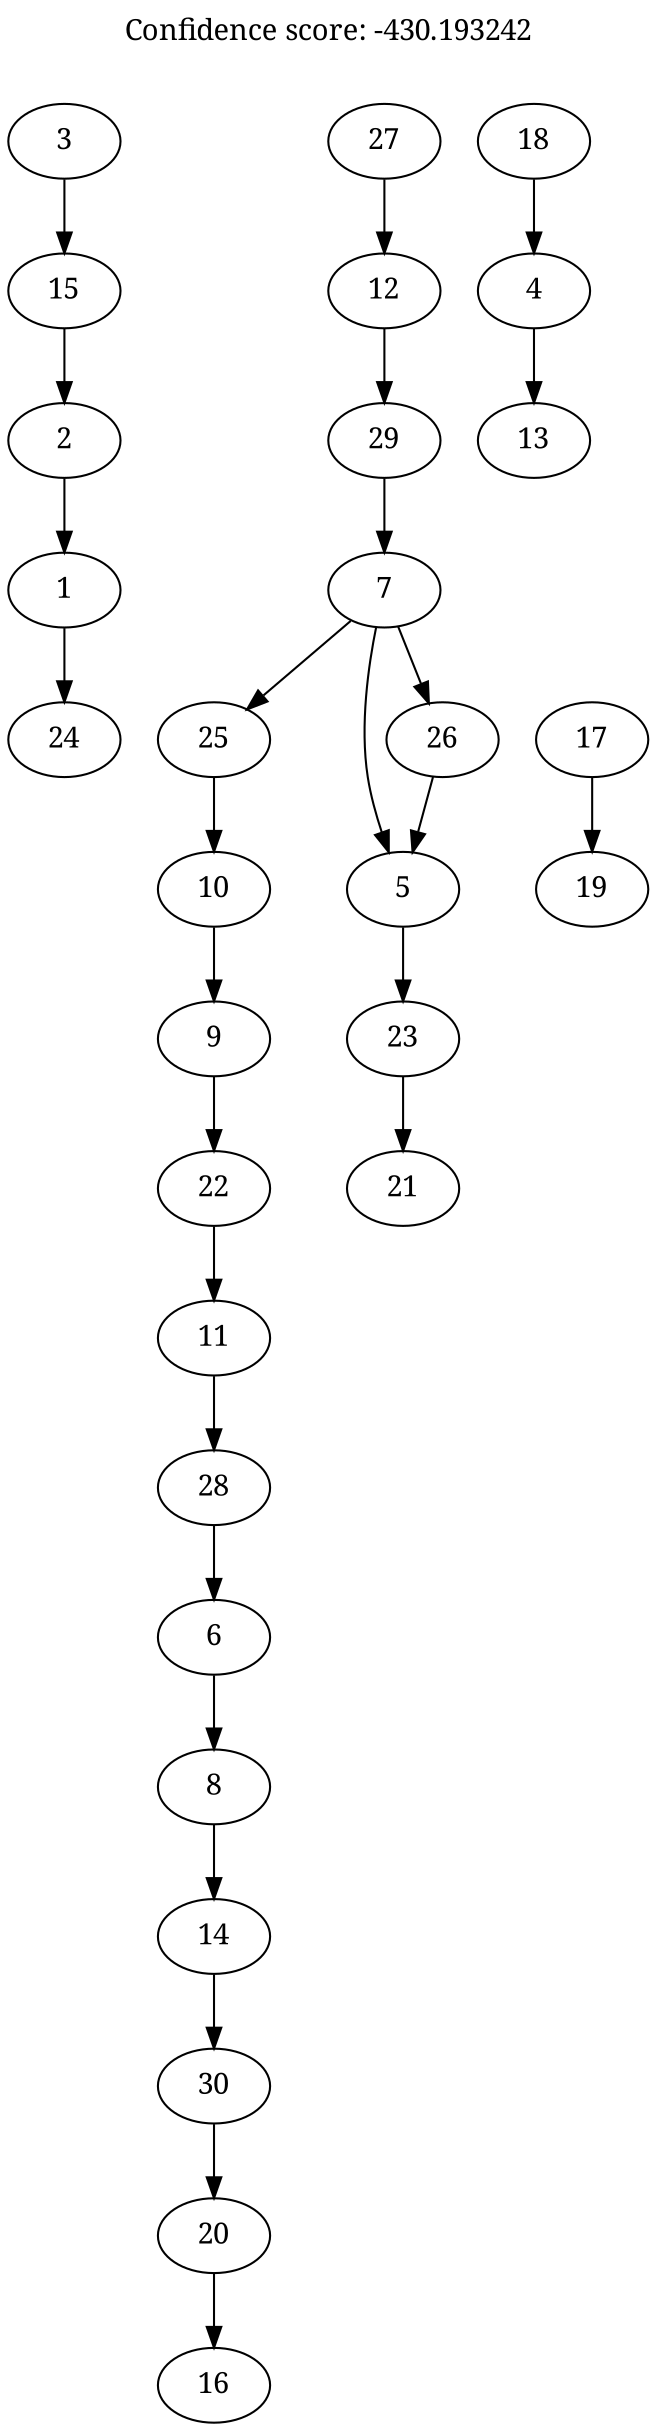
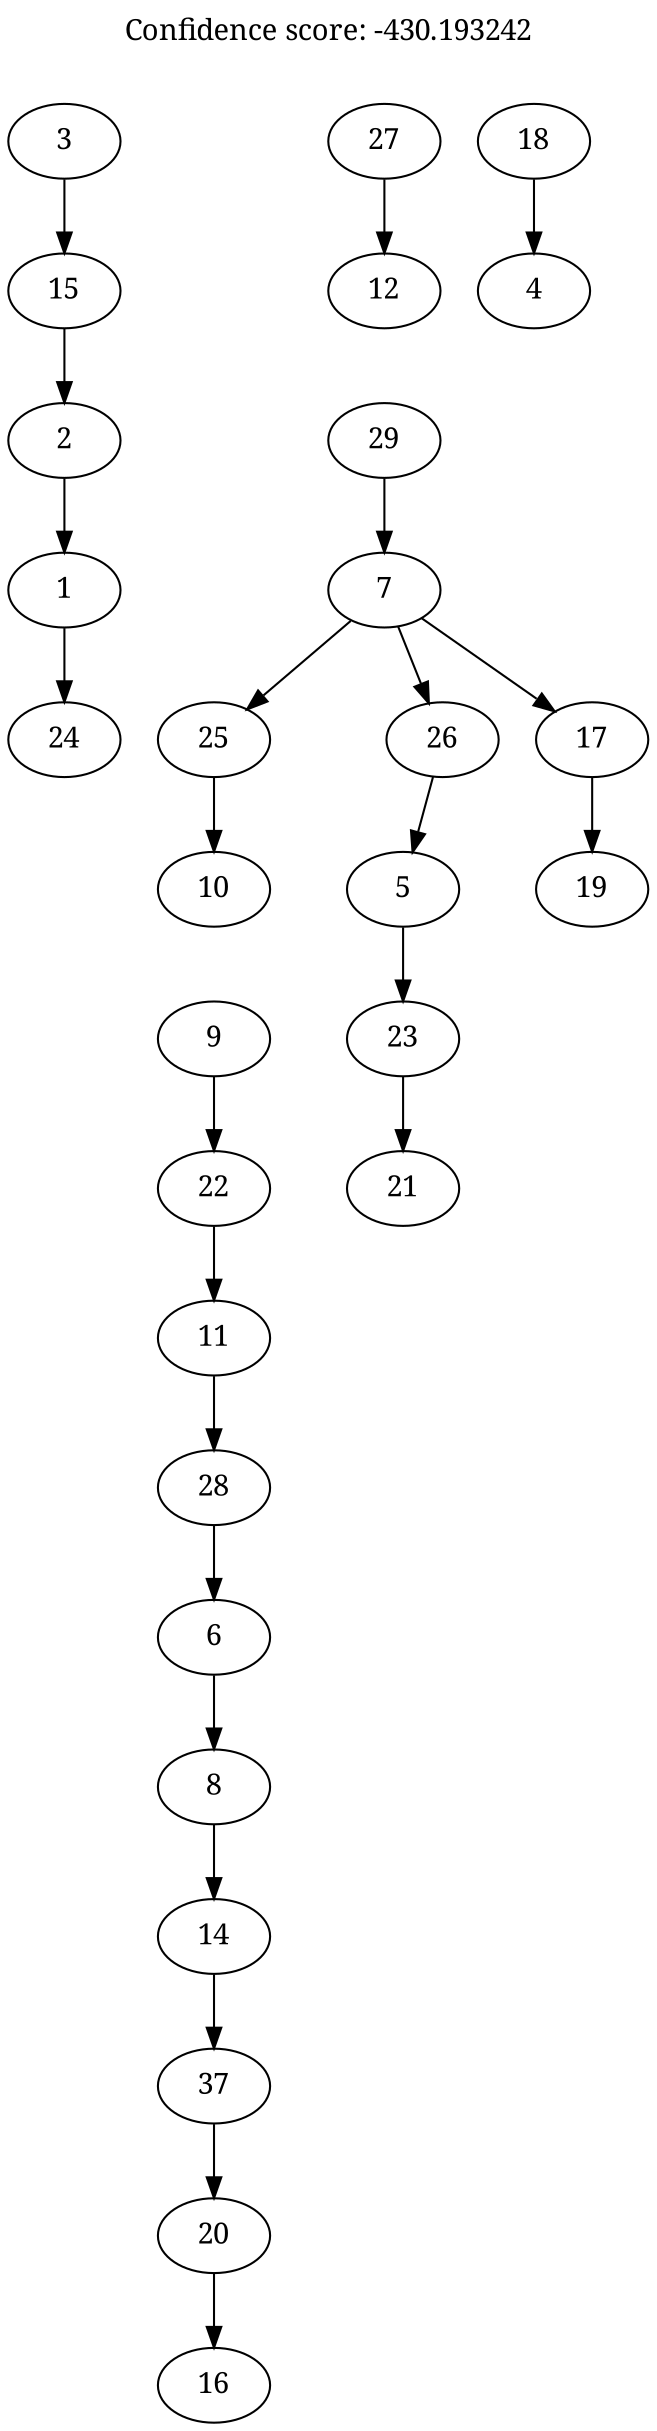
(384, 355) -> none
(534, 440) -> none
(365, 730) -> (479, 658)
(214, 954) -> none
(214, 2086) -> (214, 2086)
